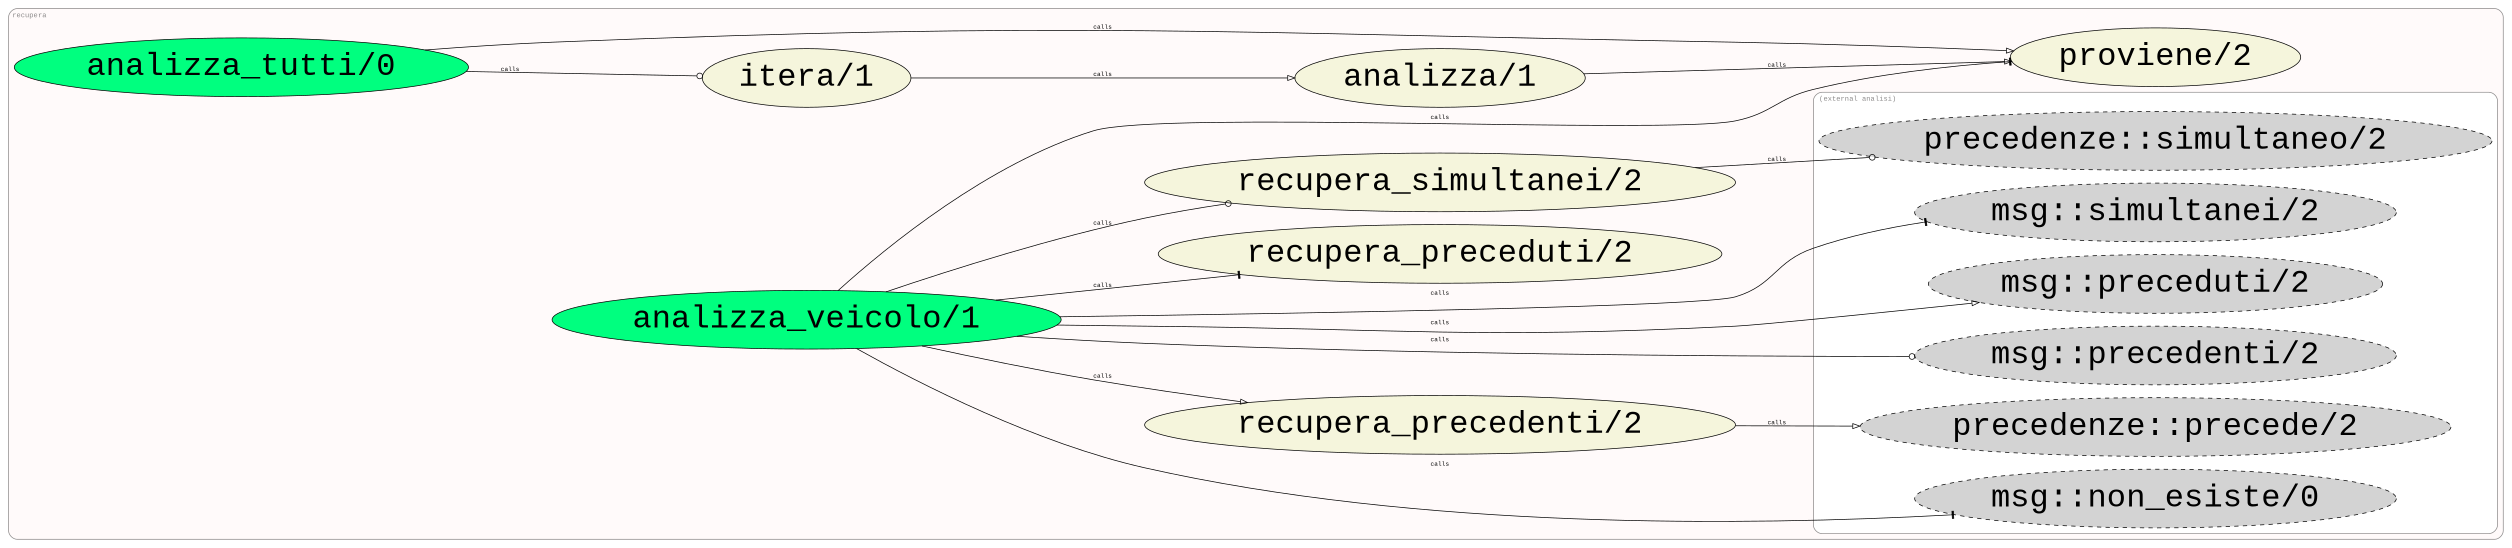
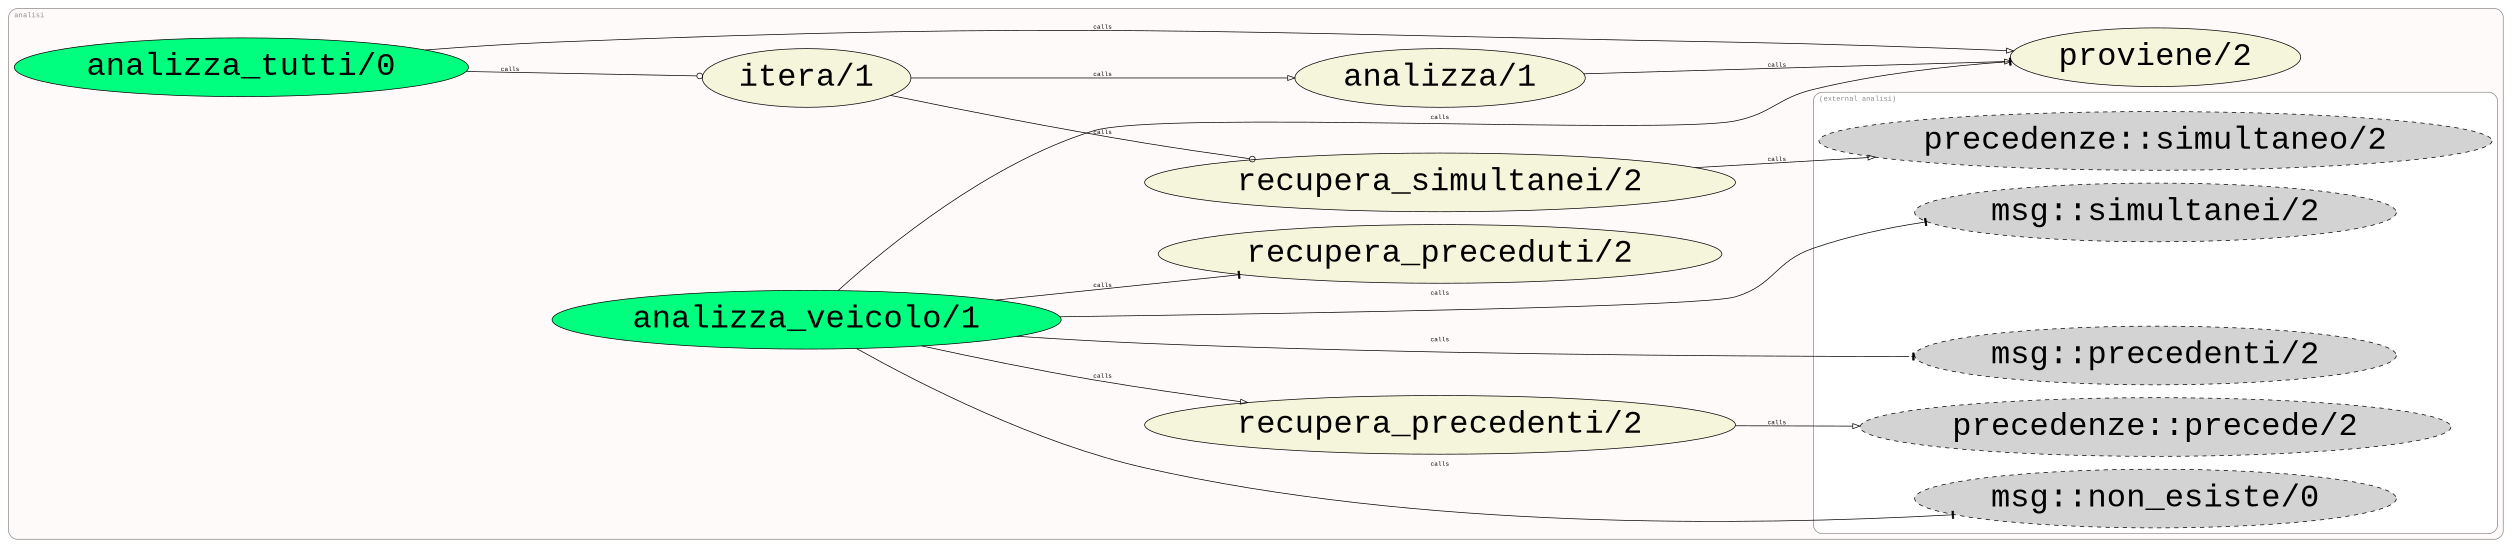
(30, 15) -> (30, 15)
(1782, 163) -> (1782, 163)
(1054, 240) -> (1069, 130)
(2155, 284) -> none
(1463, 352) -> (1463, 352)
